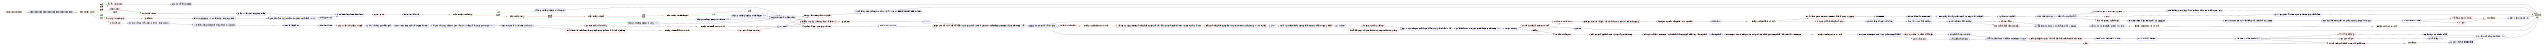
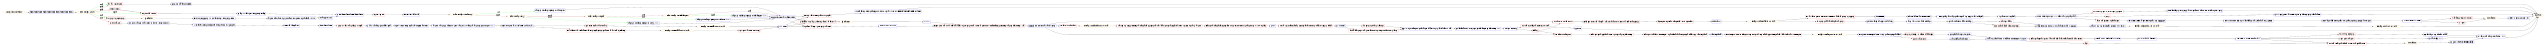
(713, 15) -> (713, 15)
